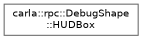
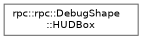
(71, 20) -> (71, 20)
